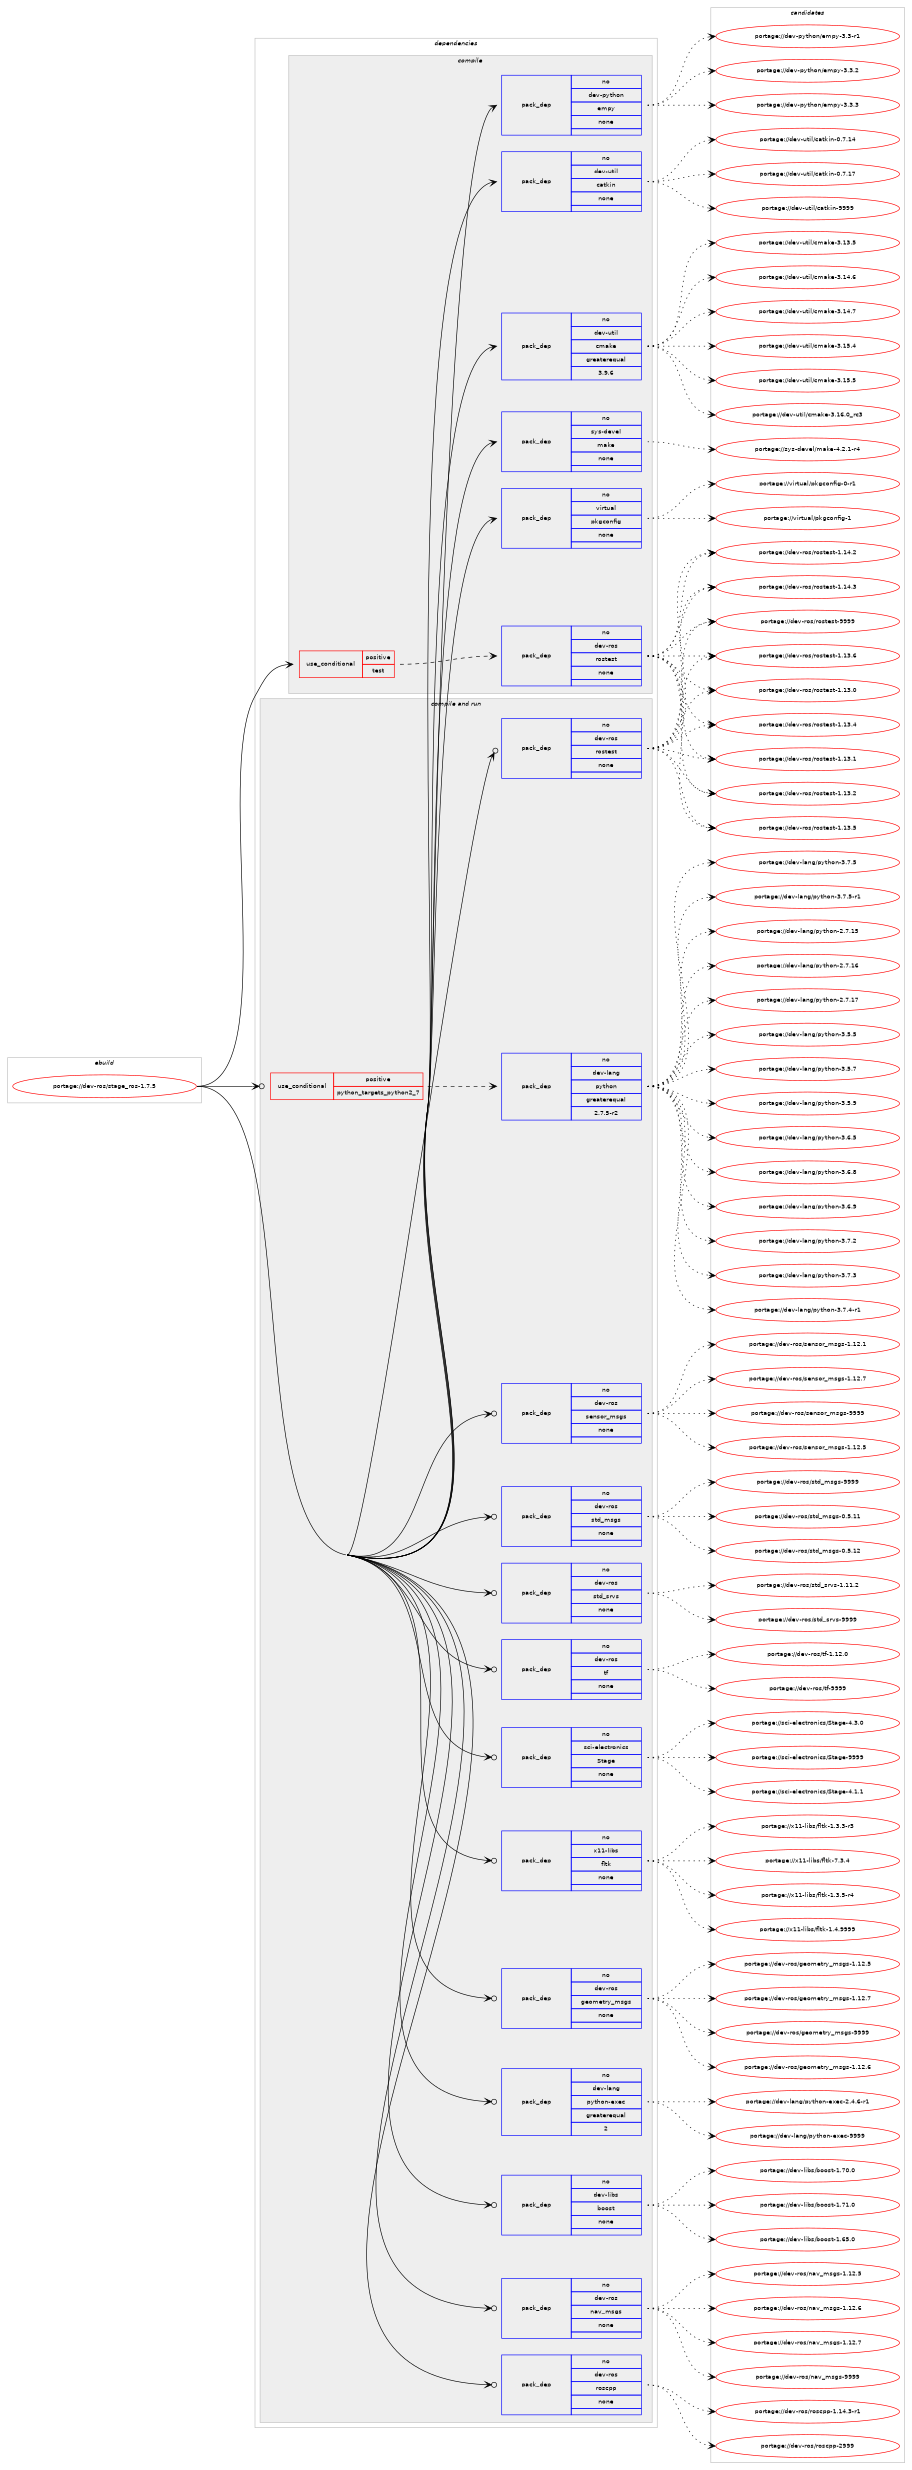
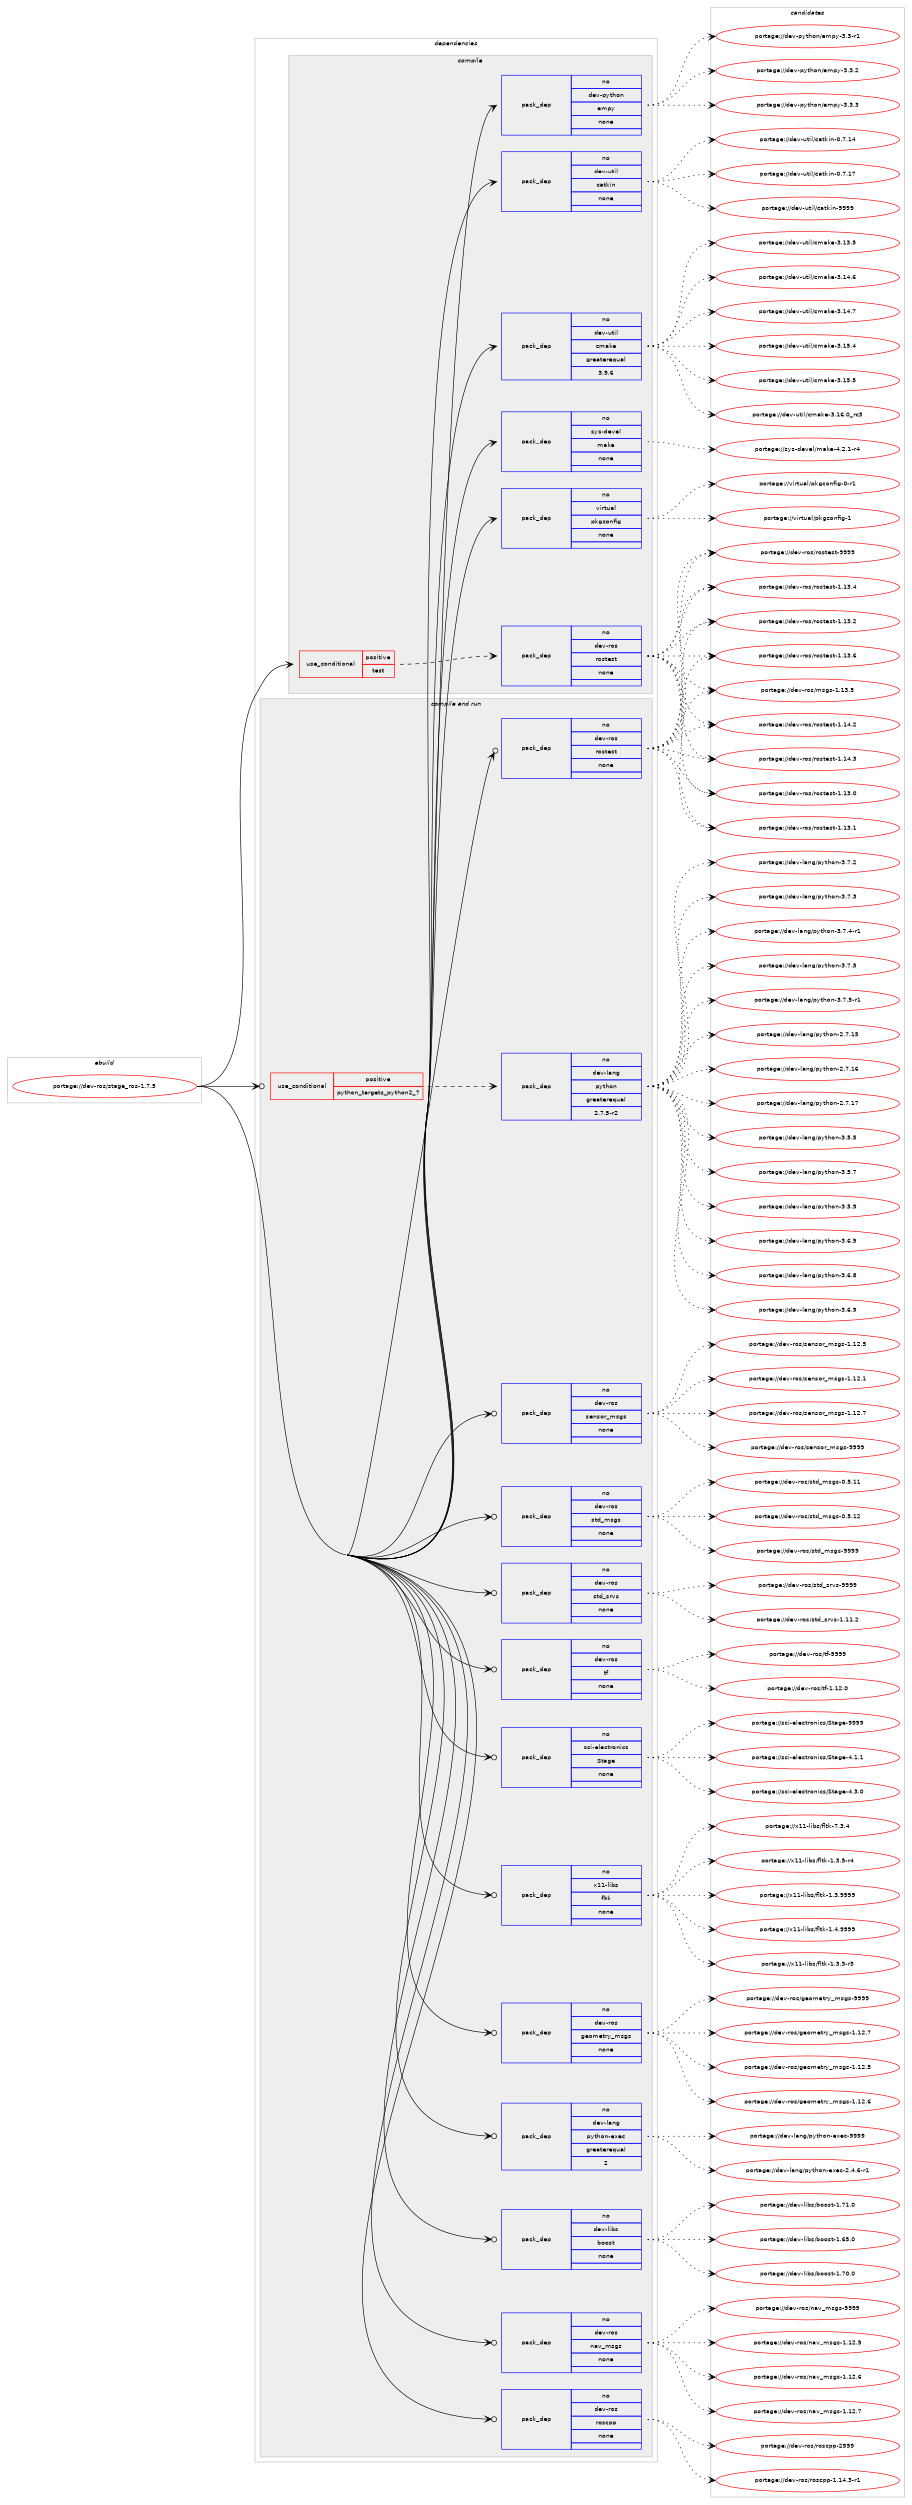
(808, 828) -> (808, 690)
none -> (808, 1895)
